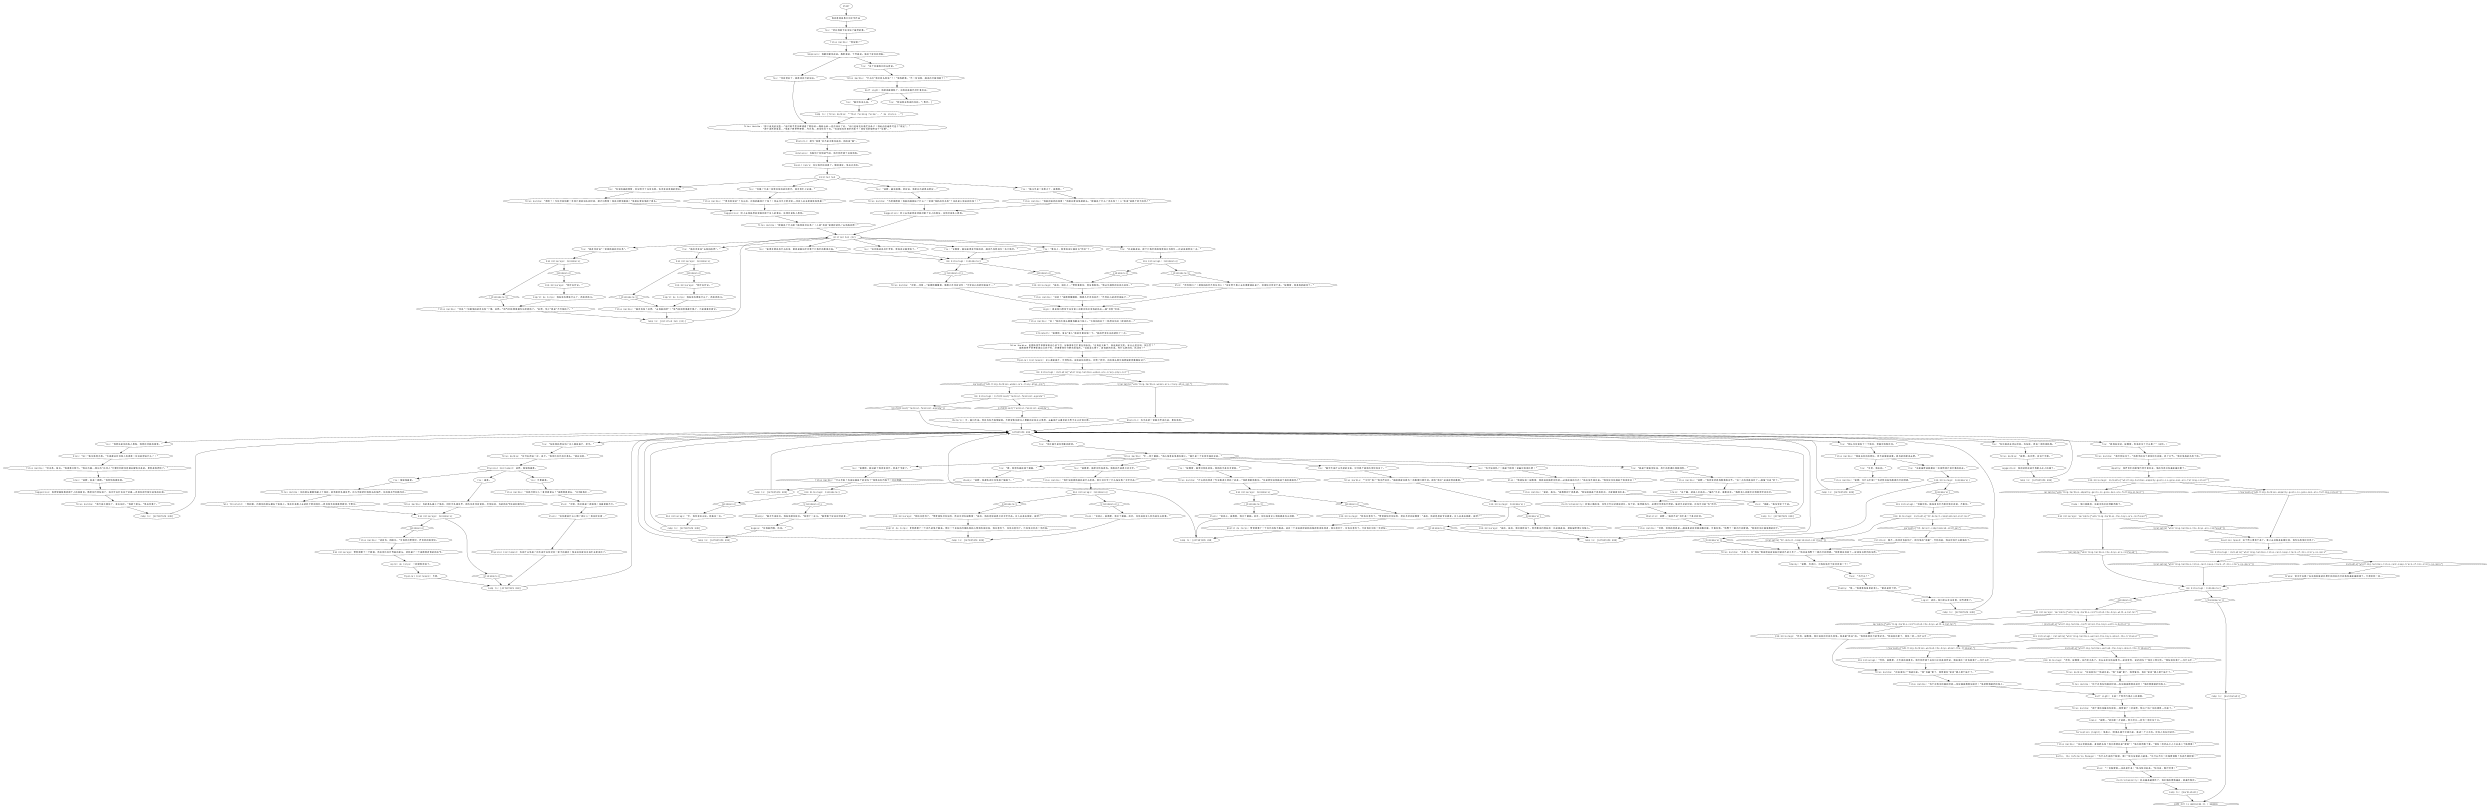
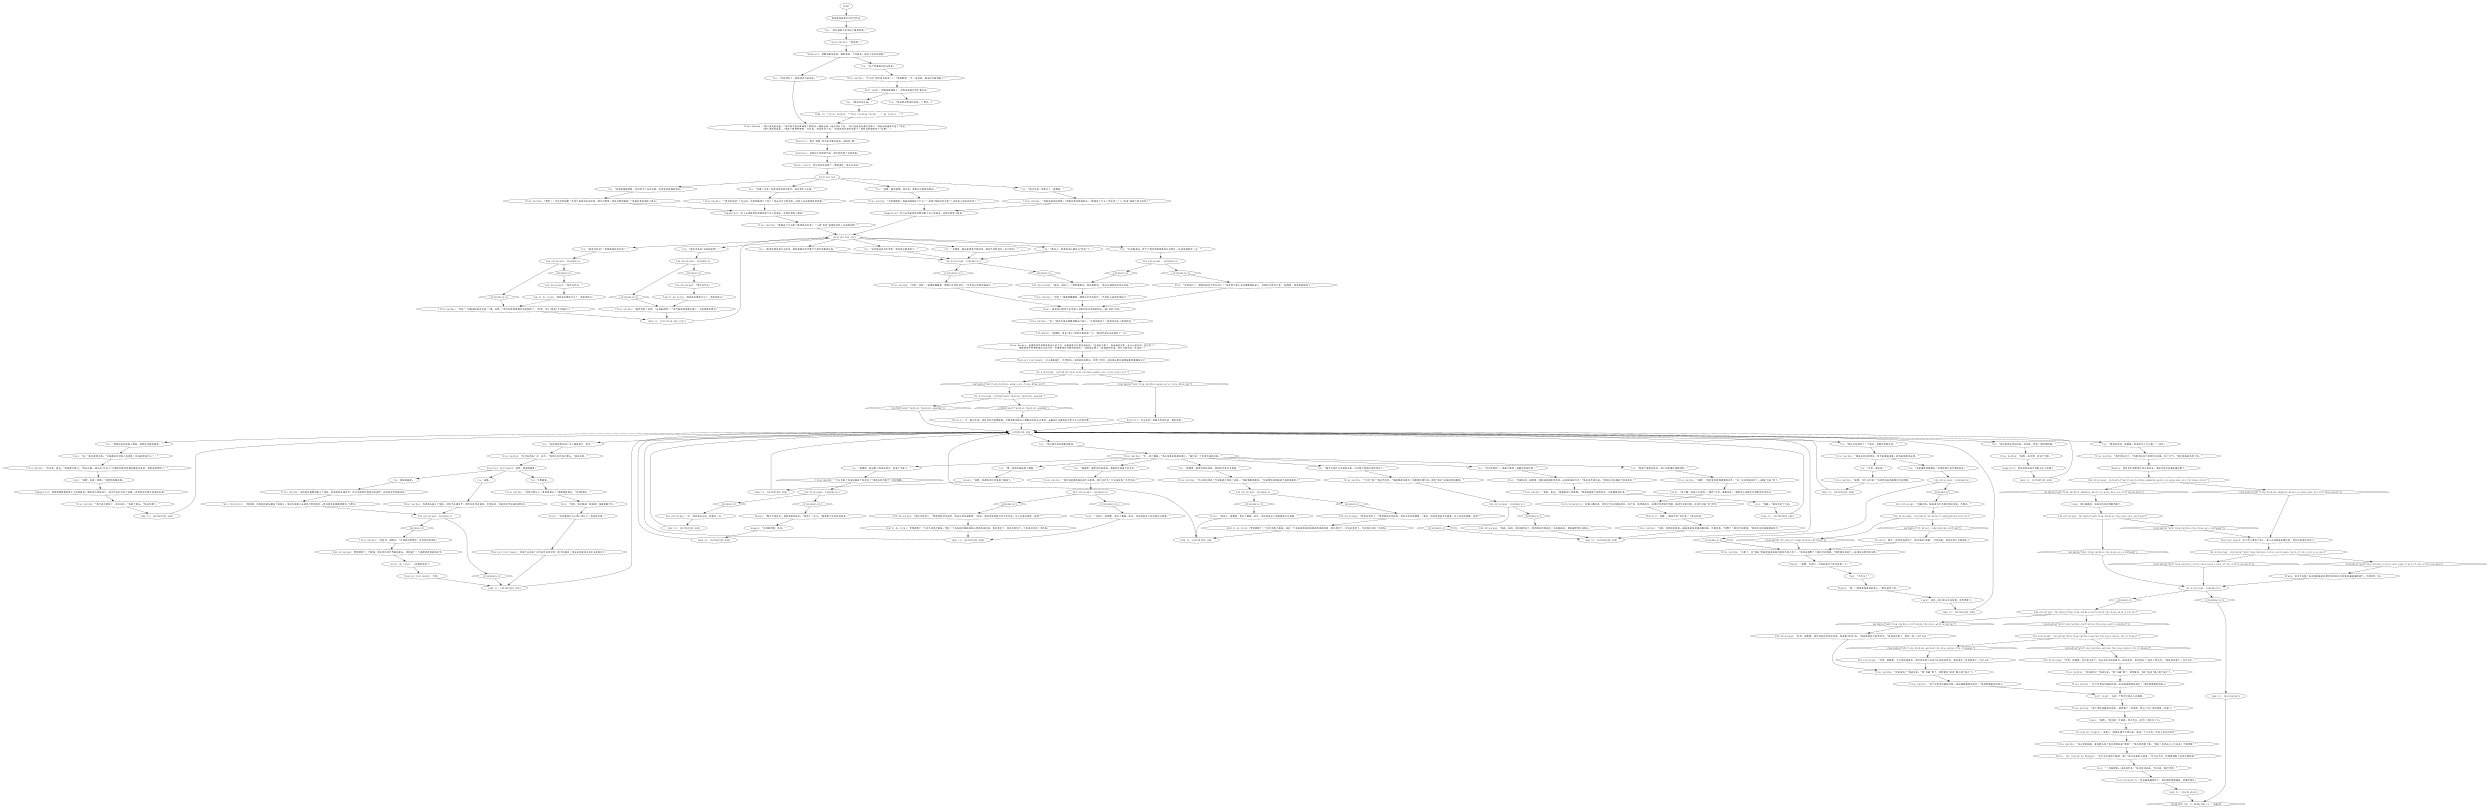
(2196, 804) -> (2196, 804)
